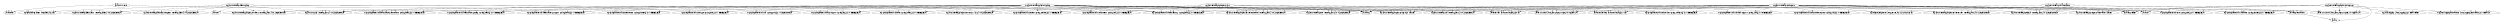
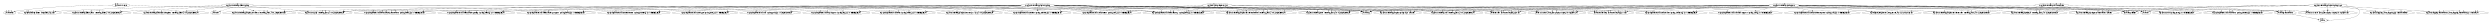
(1217, 5) -> (1217, 5)
(2183, 13) -> (2177, 13)
